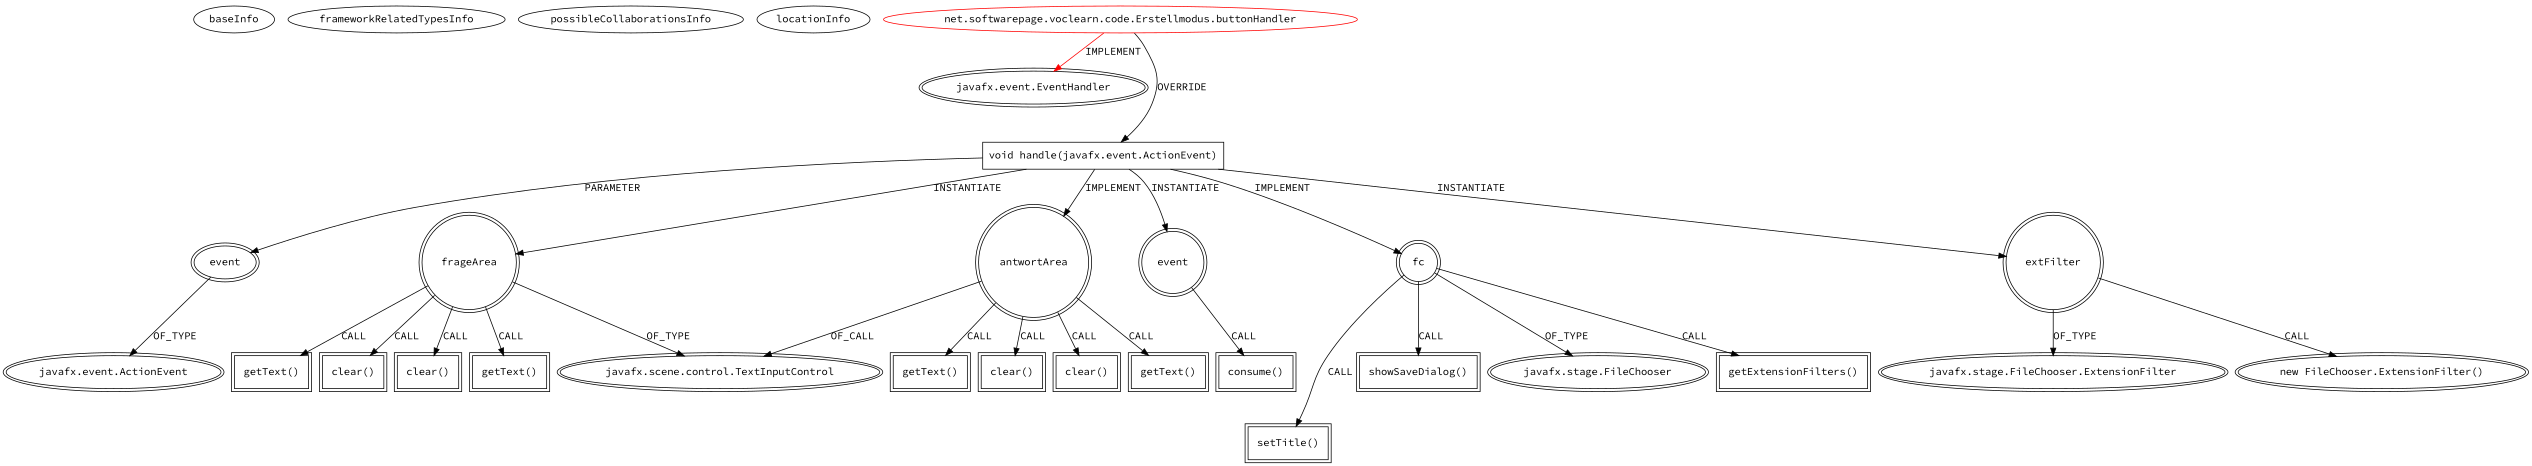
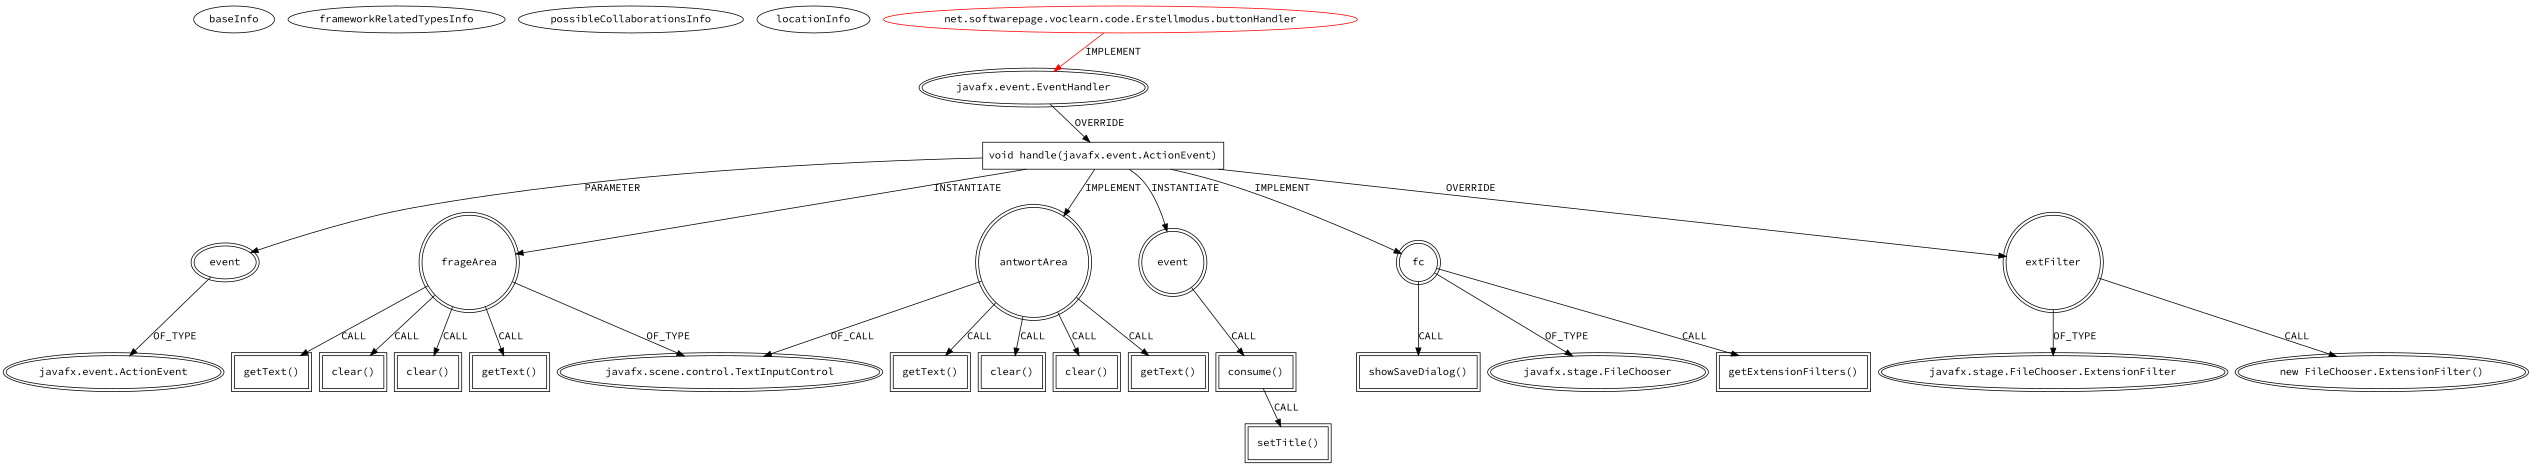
(1157, 87) -> (1067, 120)
(1471, 188) -> (1471, 188)
(1340, 339) -> (1270, 404)
